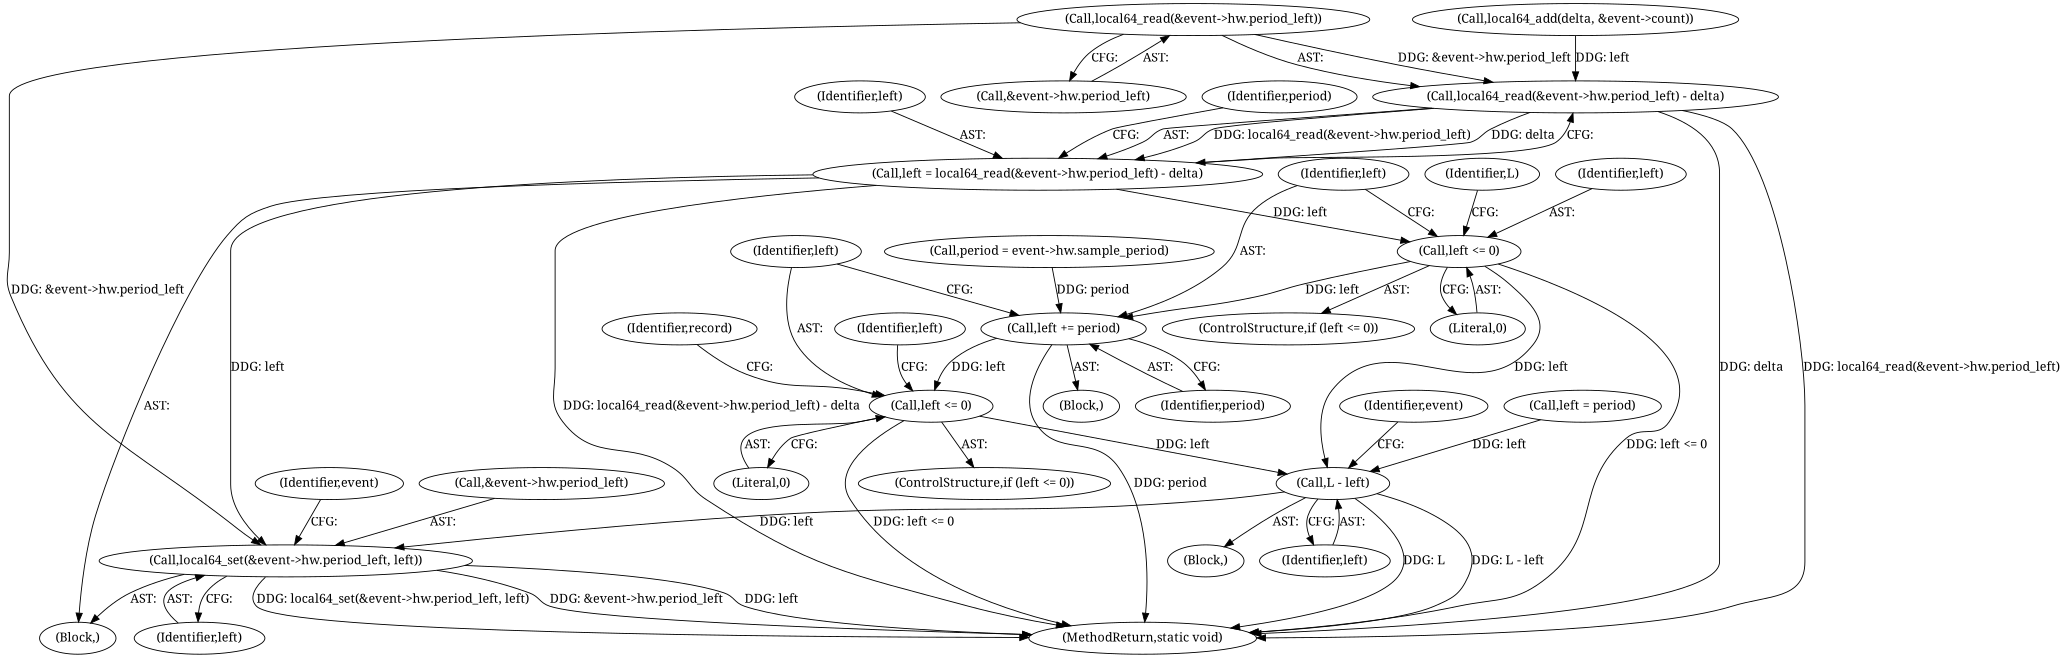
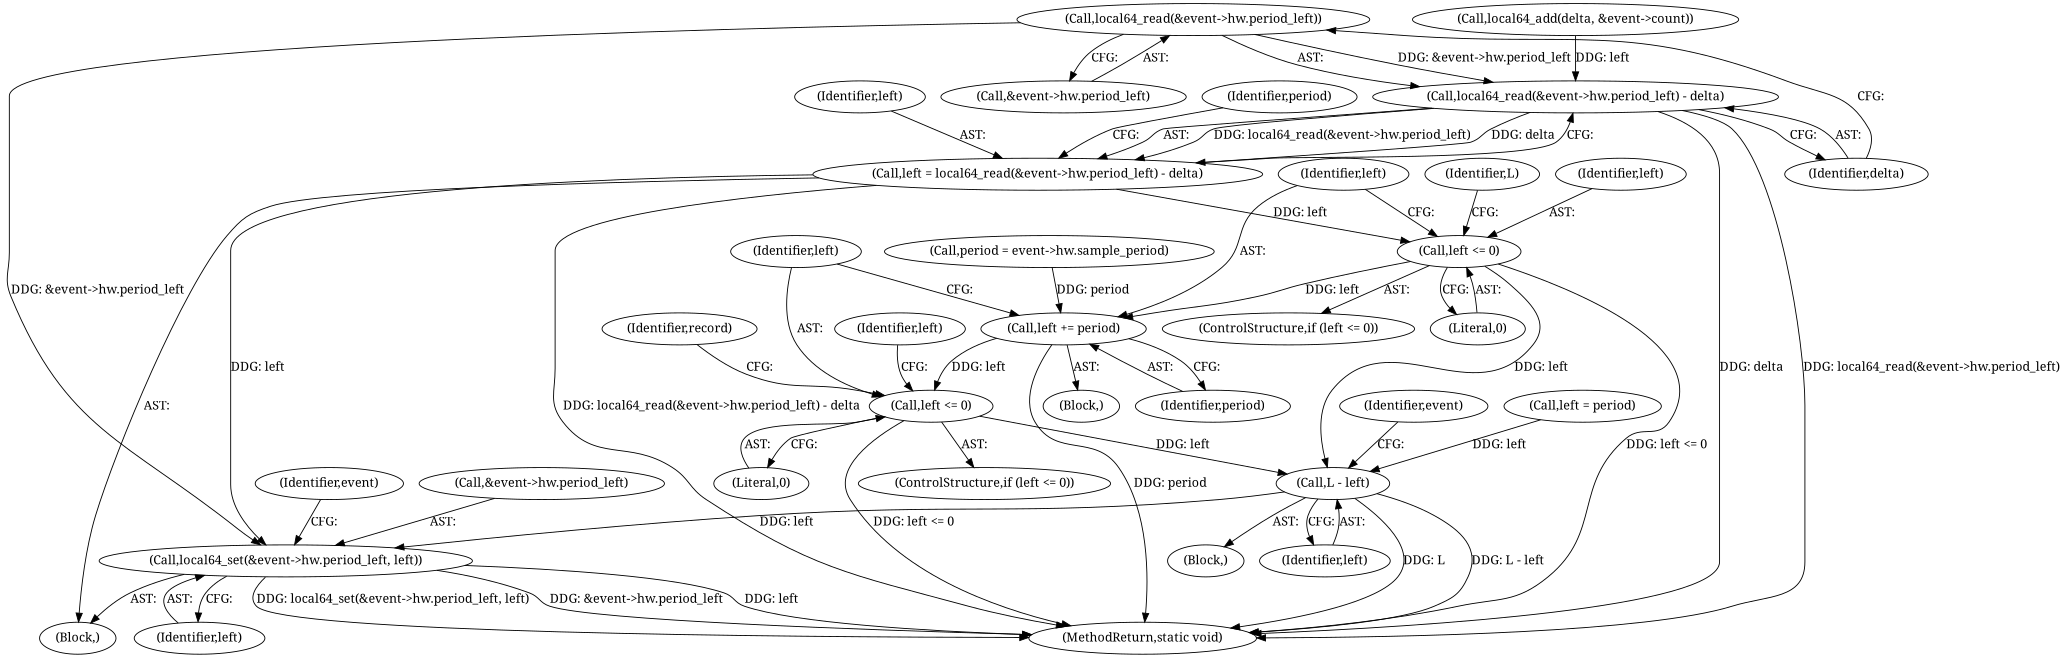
none -> (1856, 174)
